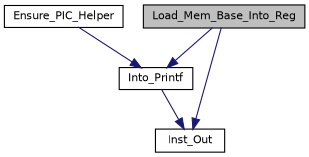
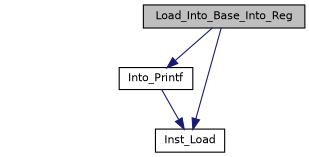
(64, 16) -> none
(224, 16) -> (224, 16)
(190, 141) -> (190, 141)
